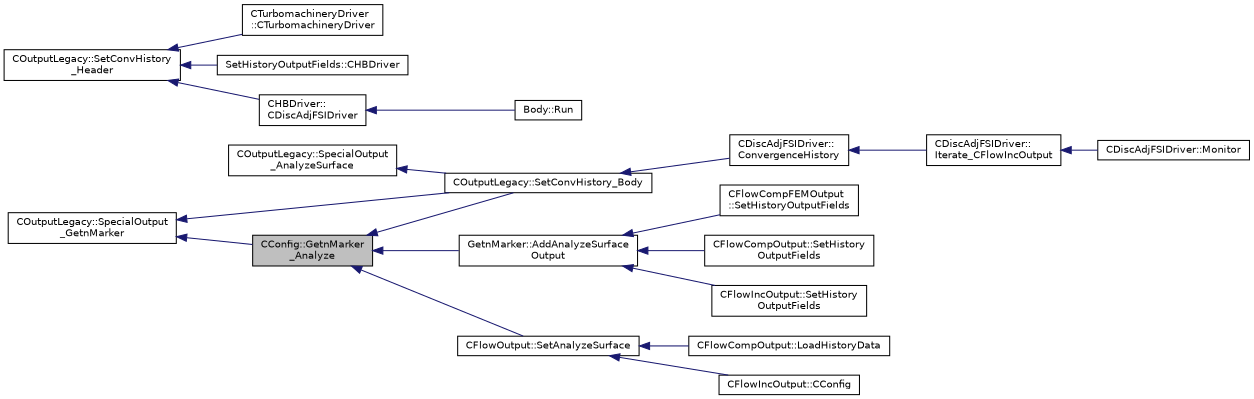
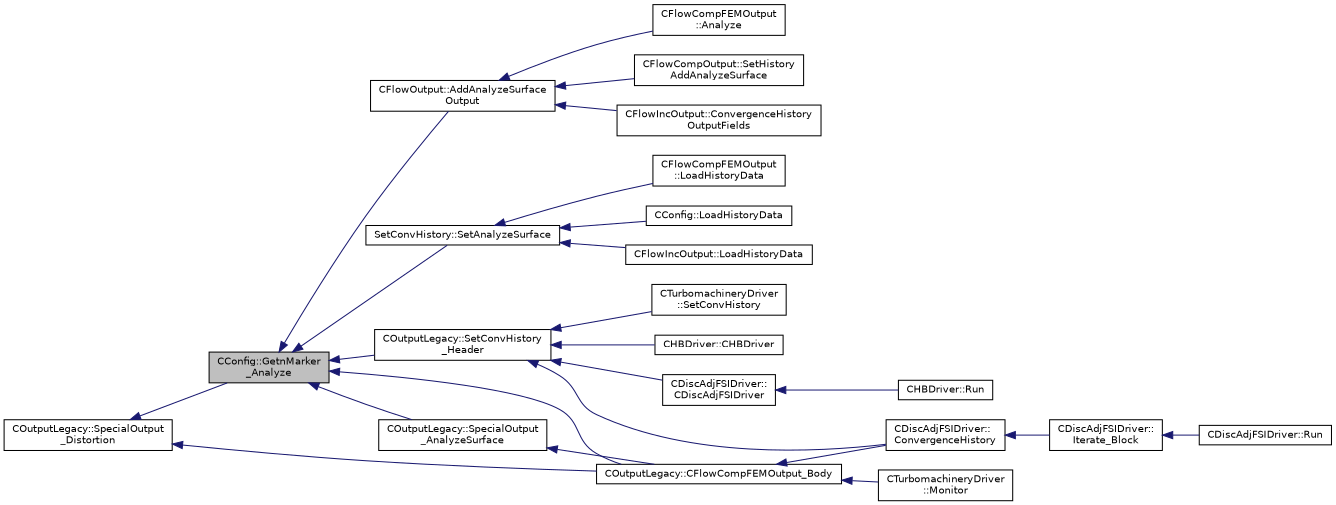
(313, 20) -> (719, 300)
(313, 65) -> (719, 345)
(313, 110) -> (719, 390)
(548, 110) -> (946, 390)
(994, 150) -> (1106, 435)
(1174, 150) -> (1265, 435)
none -> (719, 171)
(548, 183) -> (719, 474)
(789, 200) -> (719, 20)
(92, 228) -> (88, 435)
(548, 251) -> (463, 96)
(789, 251) -> (719, 70)
(789, 301) -> (719, 120)
(548, 346) -> (463, 235)
(789, 346) -> (719, 216)
none -> (357, 357)
(789, 385) -> (719, 255)
none -> (365, 404)
none -> (700, 444)
none -> (946, 485)
